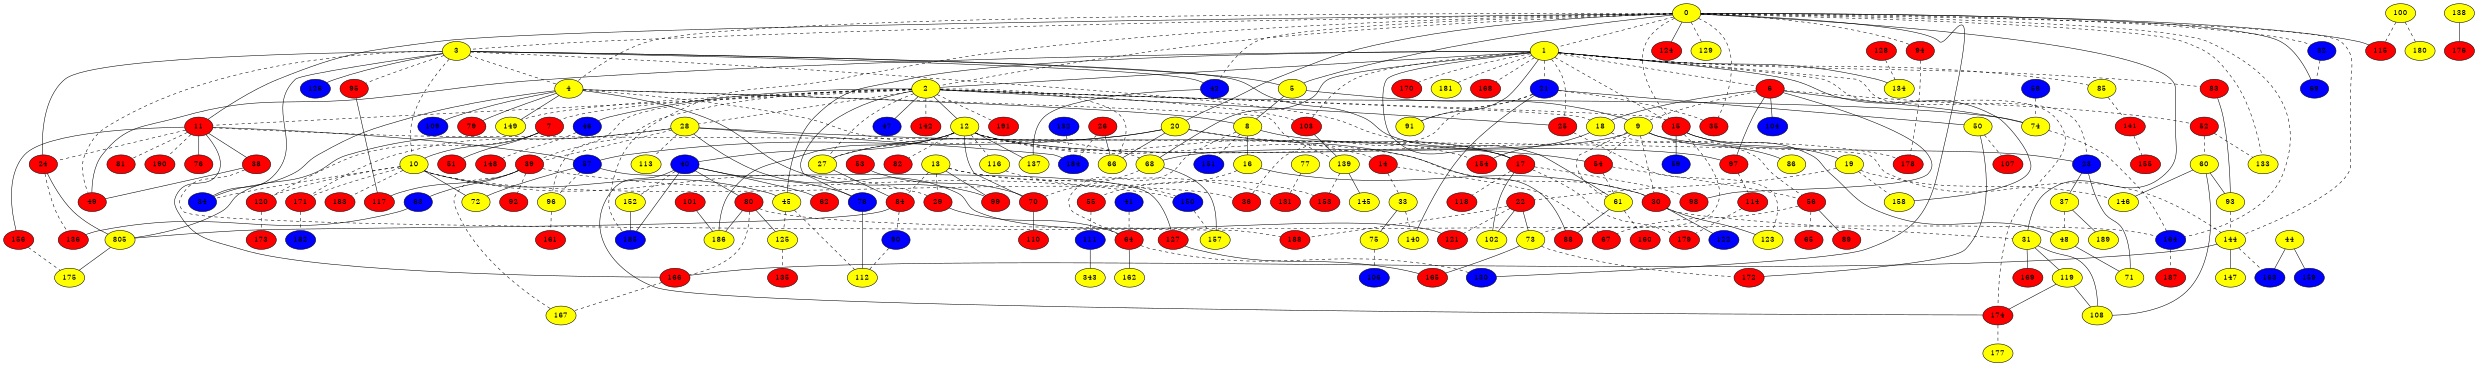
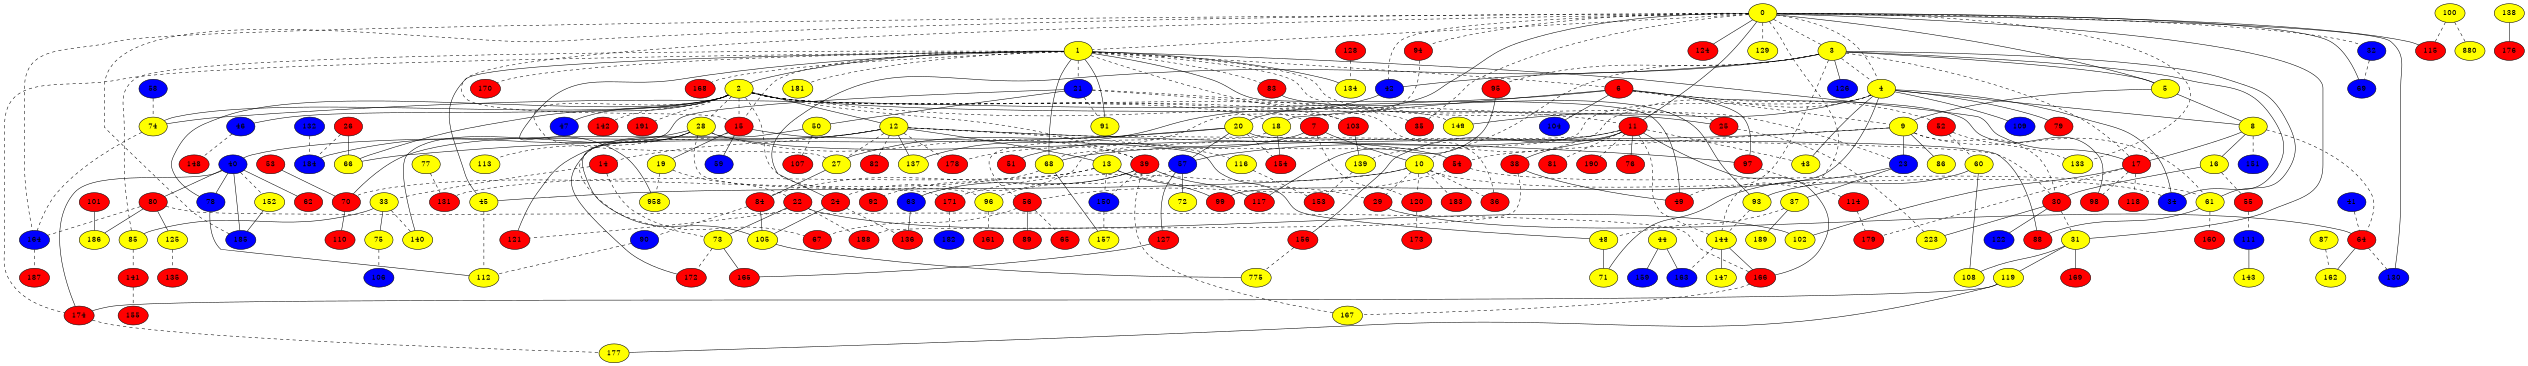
(1341, 32) -> none
(2420, 51) -> (2470, 51)
(1054, 95) -> (542, 116)
(797, 157) -> (1001, 143)
none -> (1806, 164)
(441, 181) -> none
(1364, 202) -> none
(1899, 202) -> (655, 202)
(2123, 202) -> none
none -> (265, 221)
(784, 223) -> none
(120, 240) -> (763, 240)
(1768, 240) -> (1931, 240)
none -> (2324, 240)
(70, 278) -> (1256, 278)
(1090, 278) -> (2249, 278)
(2082, 297) -> (1315, 327)
